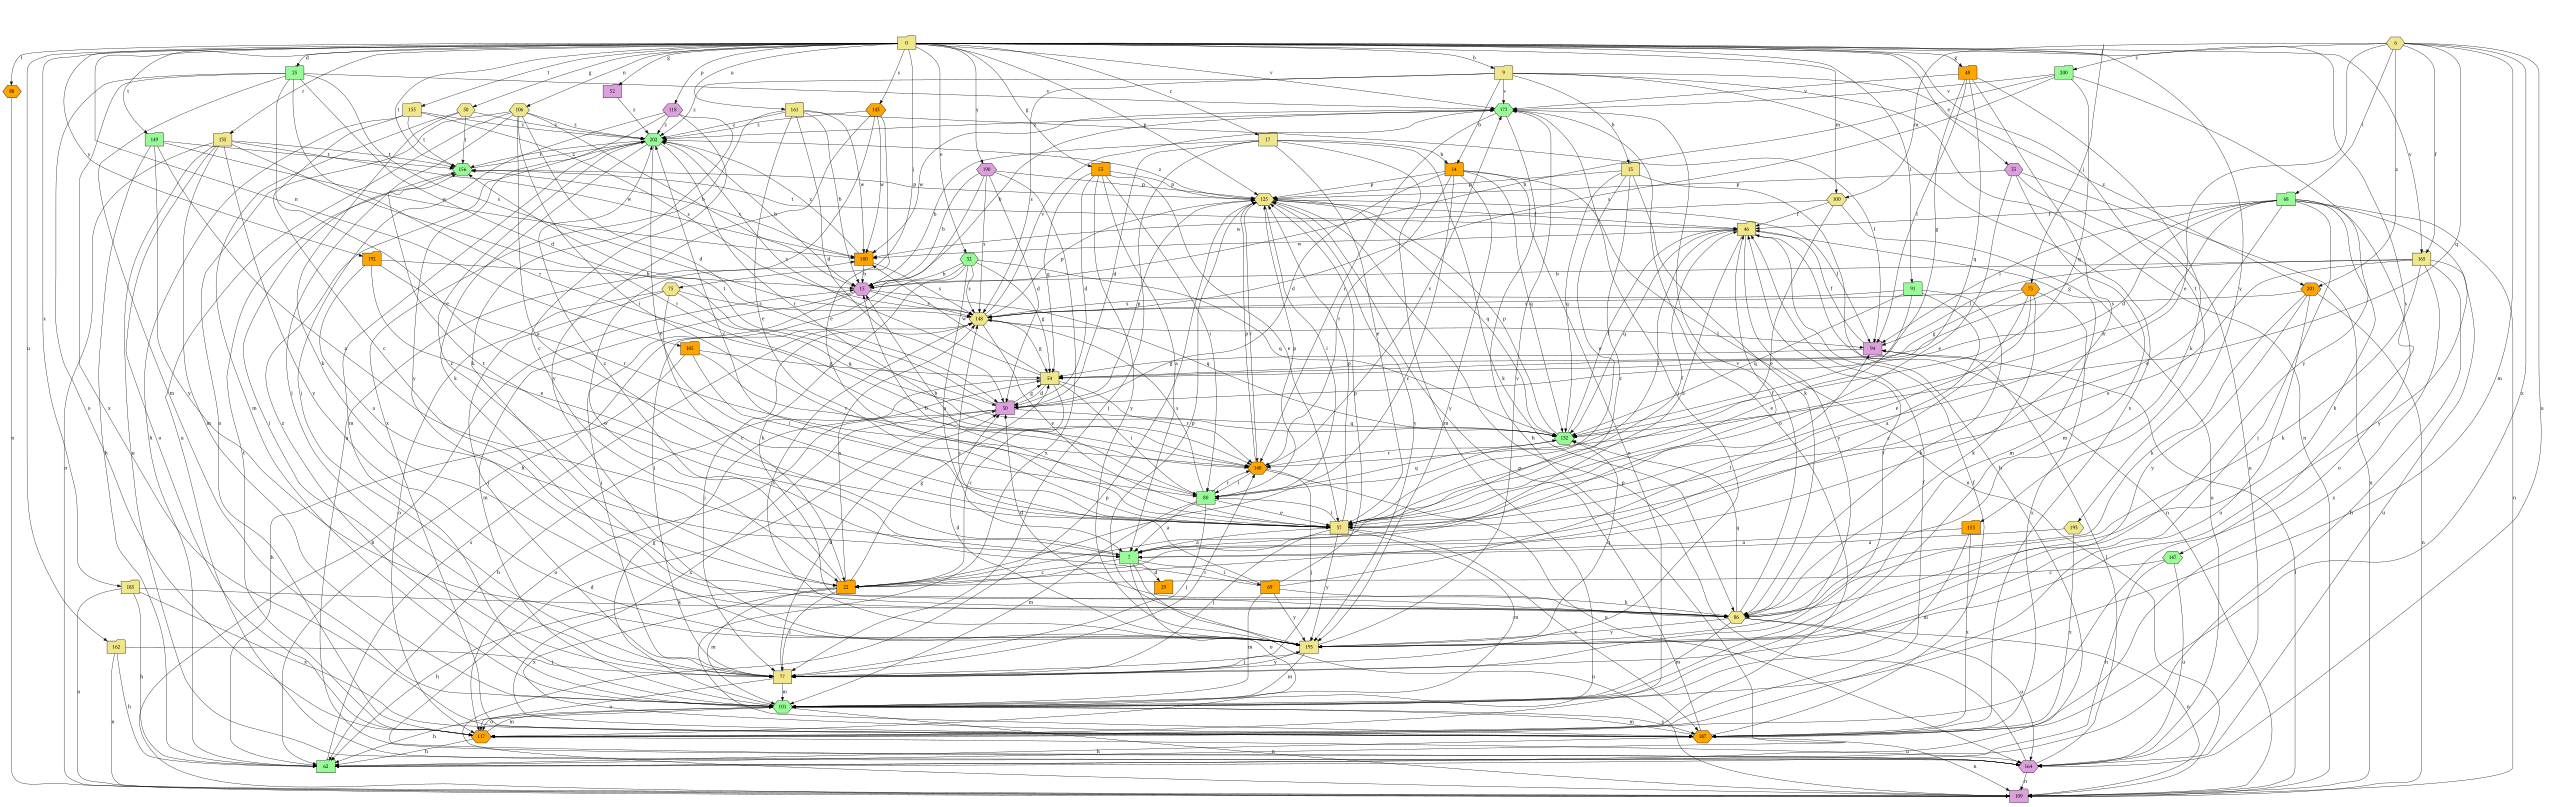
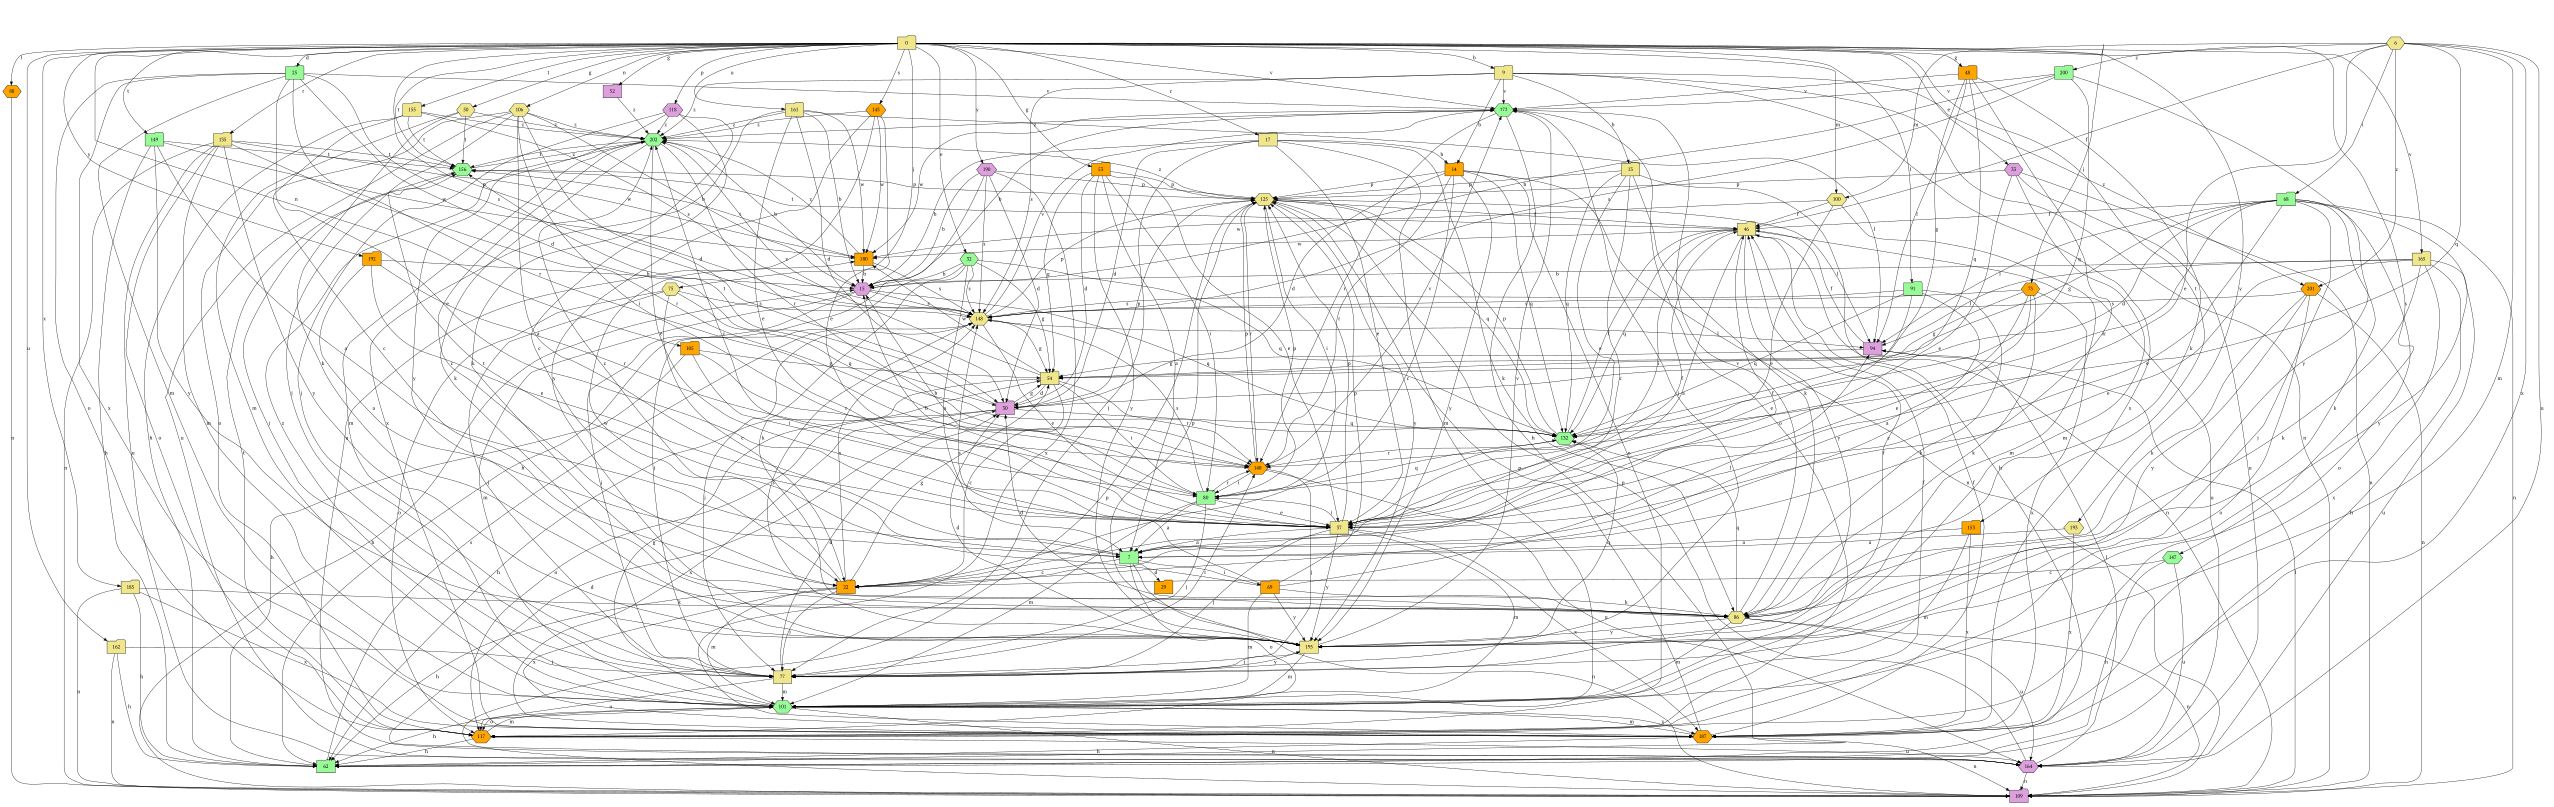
(1101, 105) -> (413, 155)
(2435, 140) -> (2059, 143)
